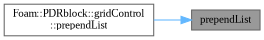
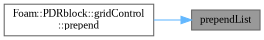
(79, 20) -> (79, 20)
